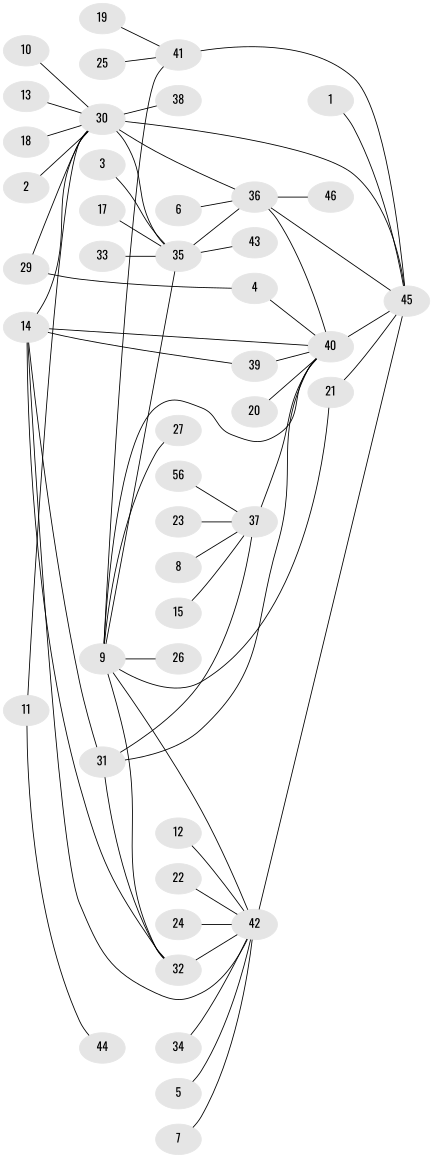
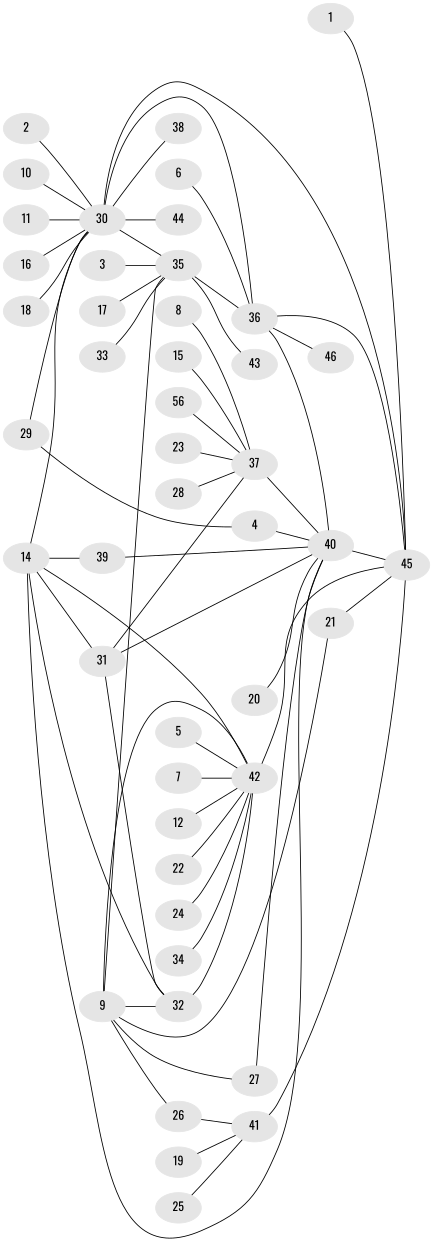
(26, 96) -> (26, 266)
(122, 353) -> (217, 1122)
(158, 406) -> (279, 811)
none -> (178, 494)
(41, 885) -> (141, 220)
